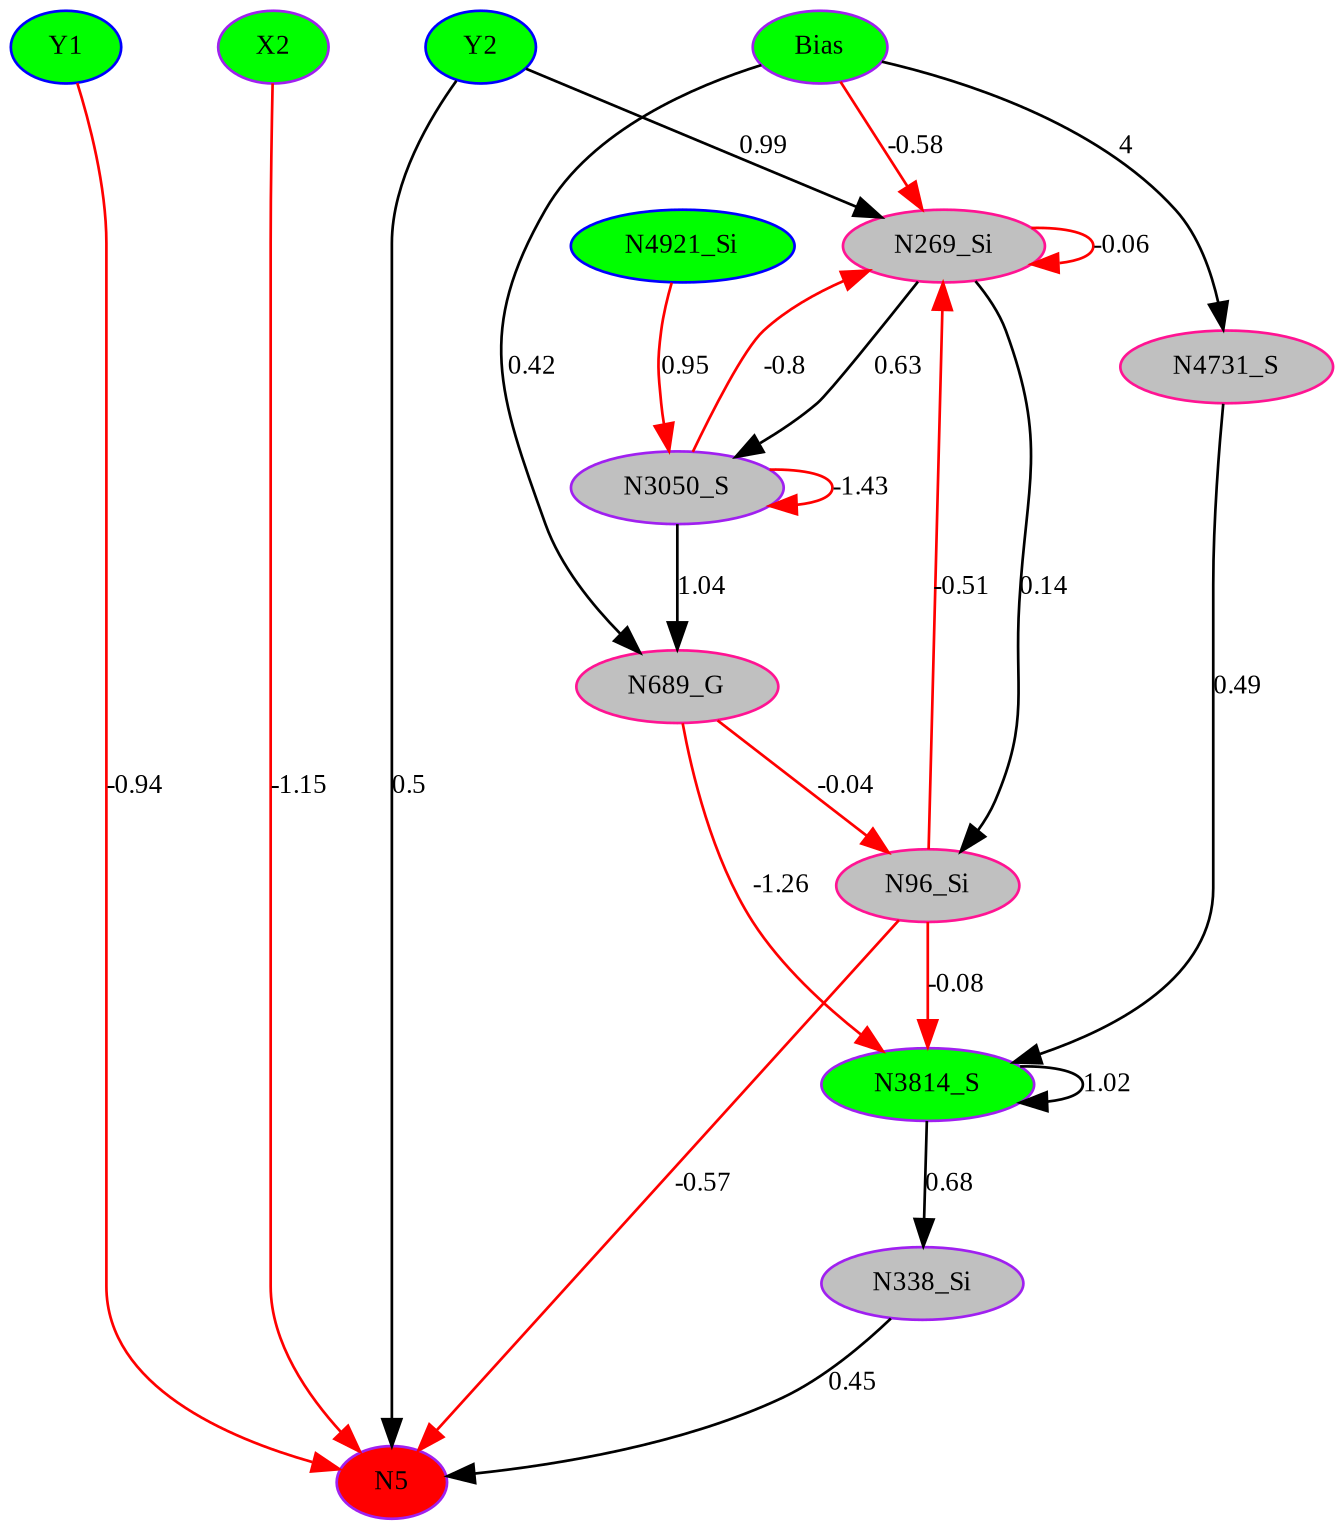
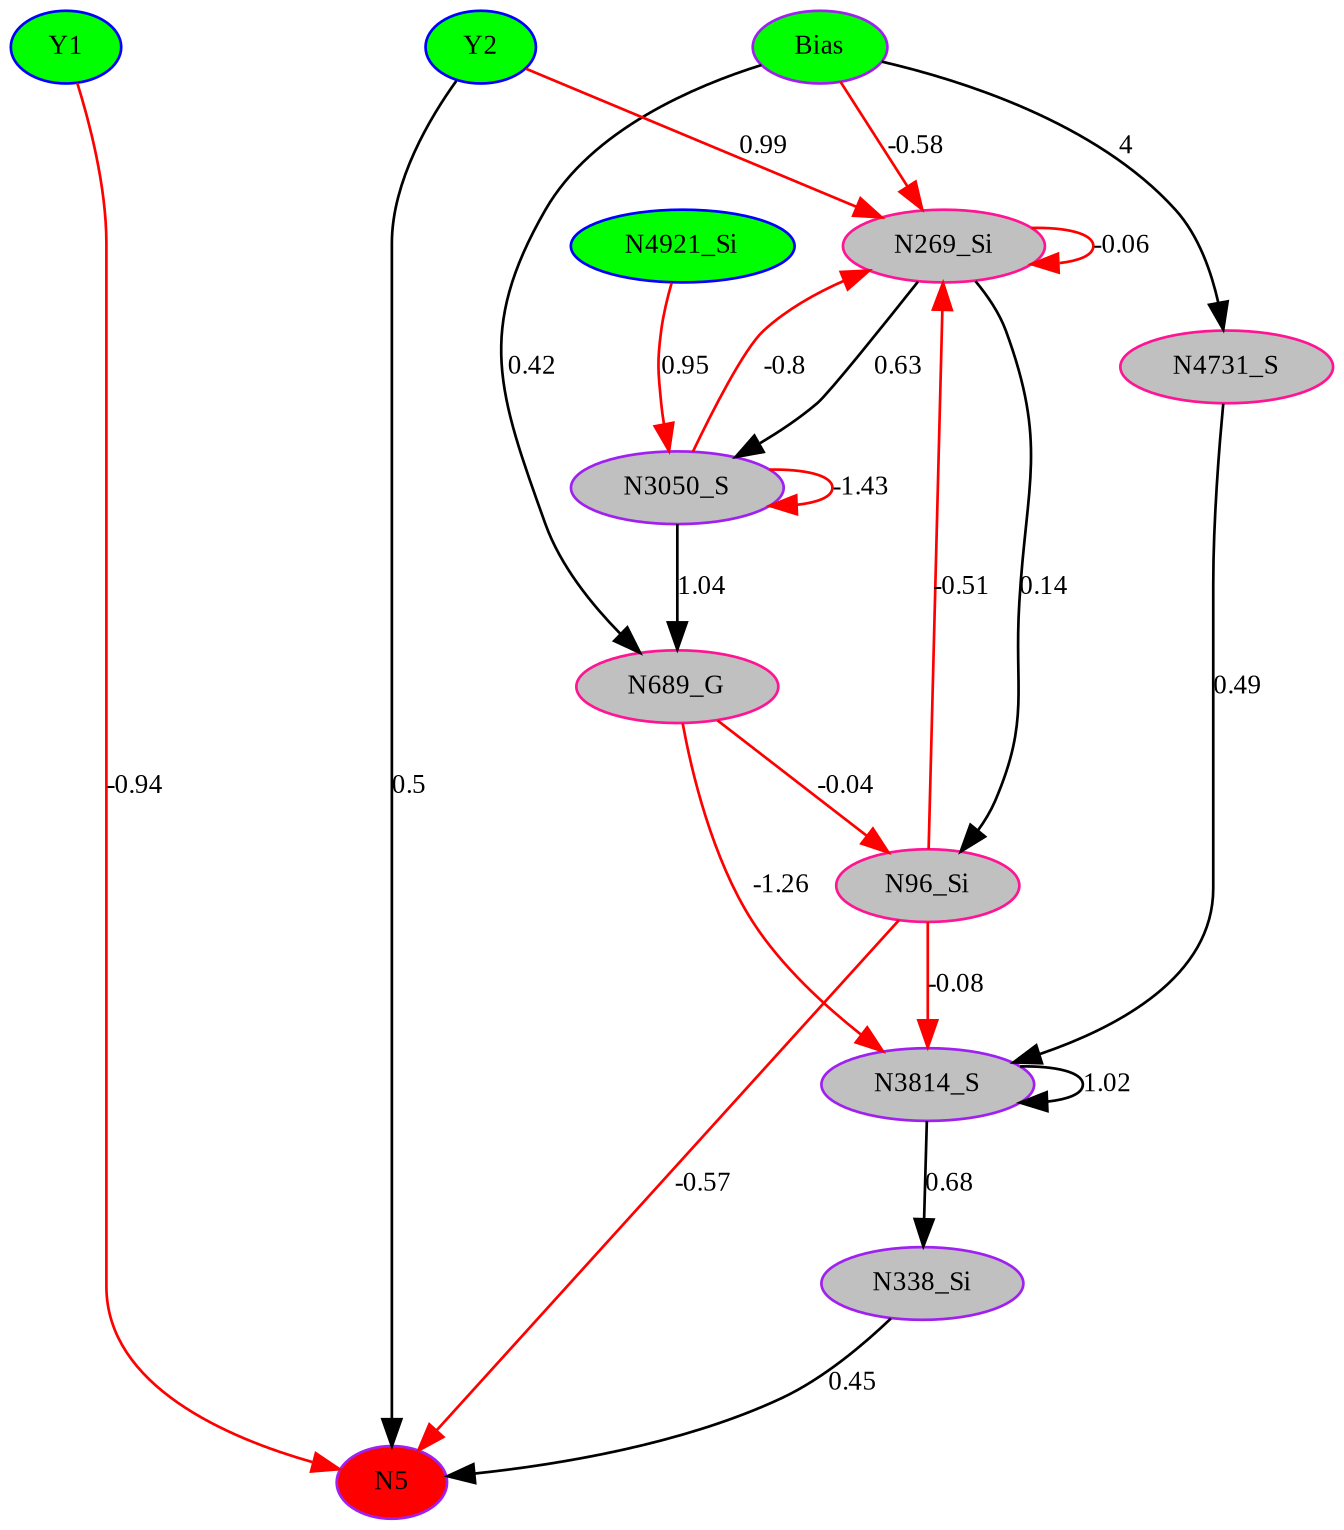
(273, 47) -> none
(691, 138) -> (691, 138)
(928, 1085) -> (928, 1085)
